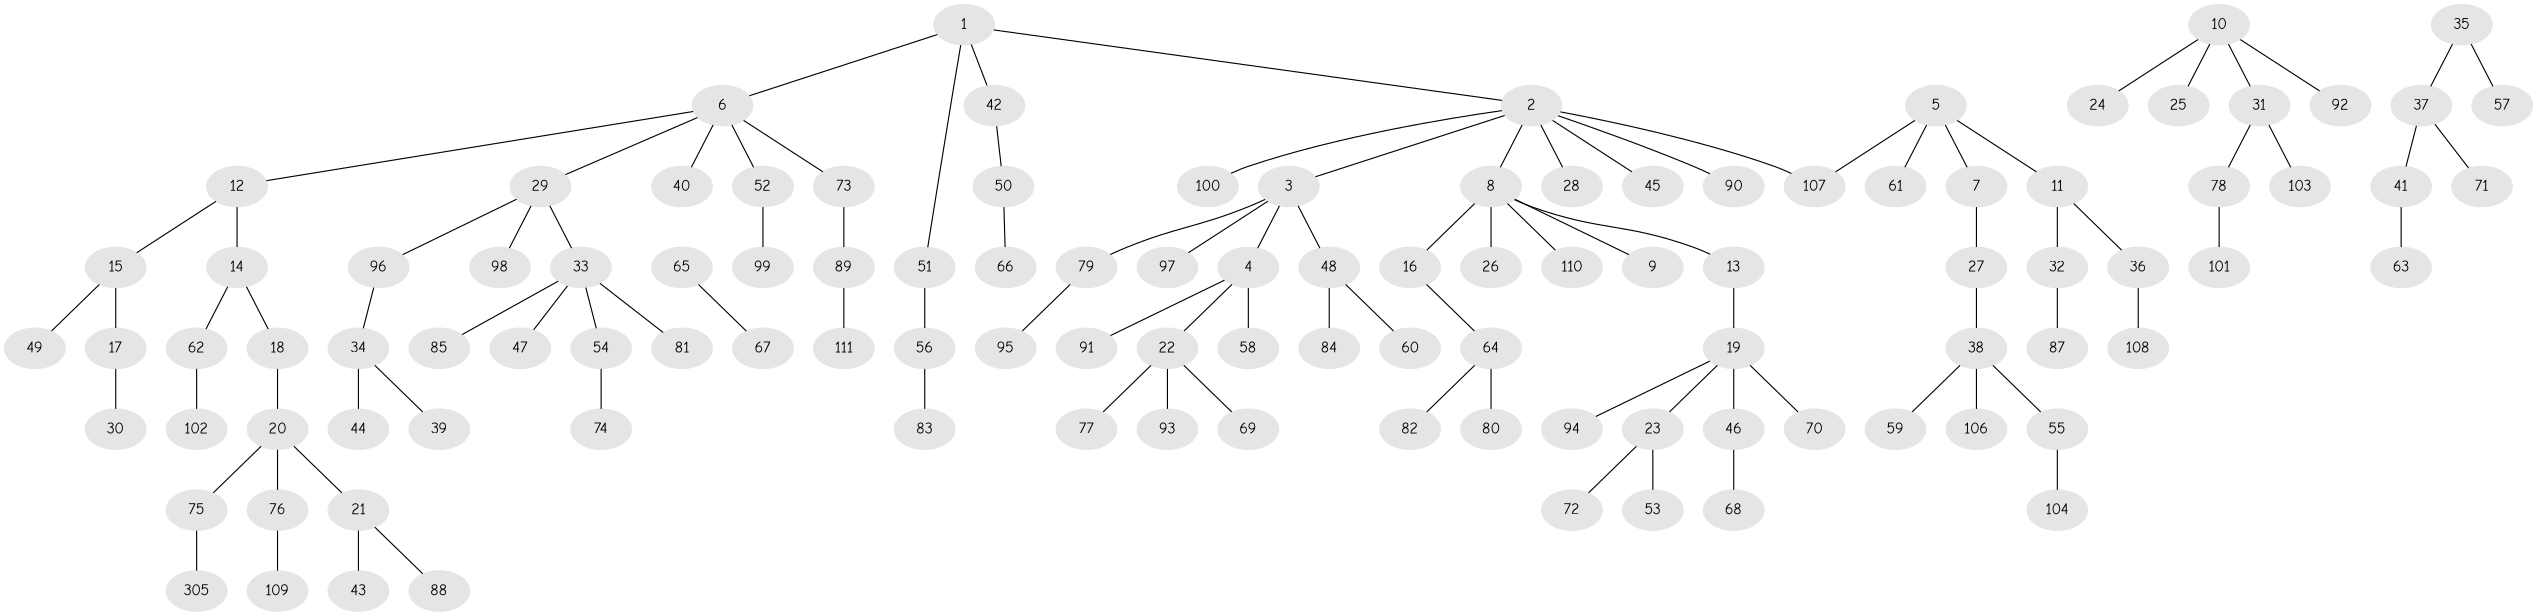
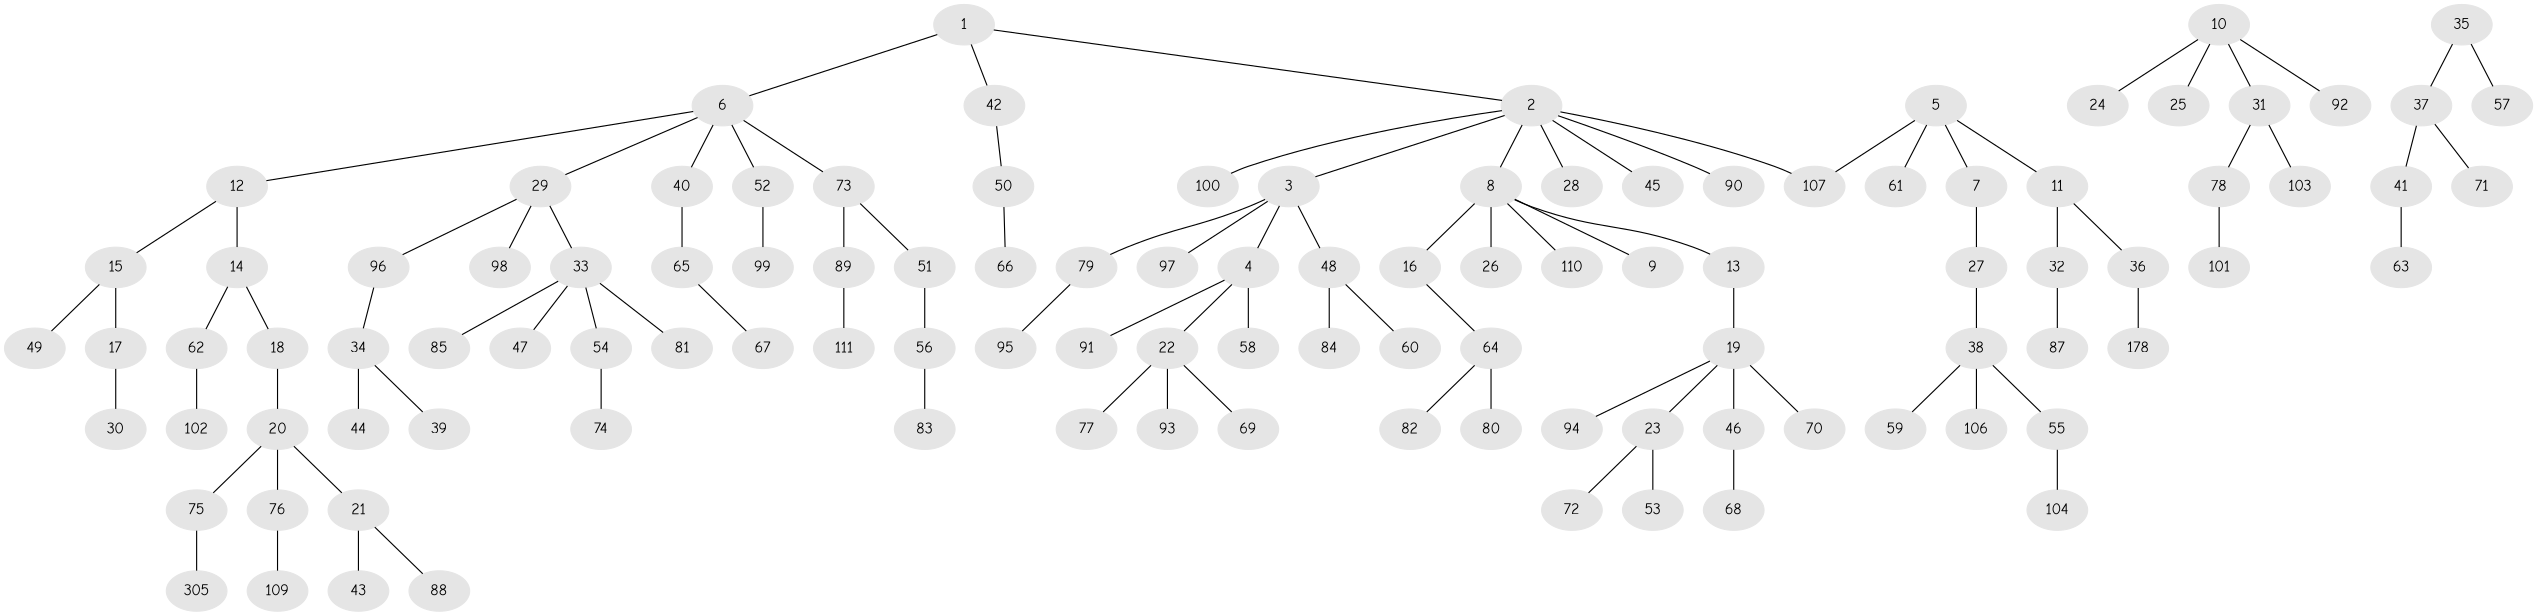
(944, 146) -> (884, 227)
none -> (682, 227)
(2138, 348) -> (2138, 348)
